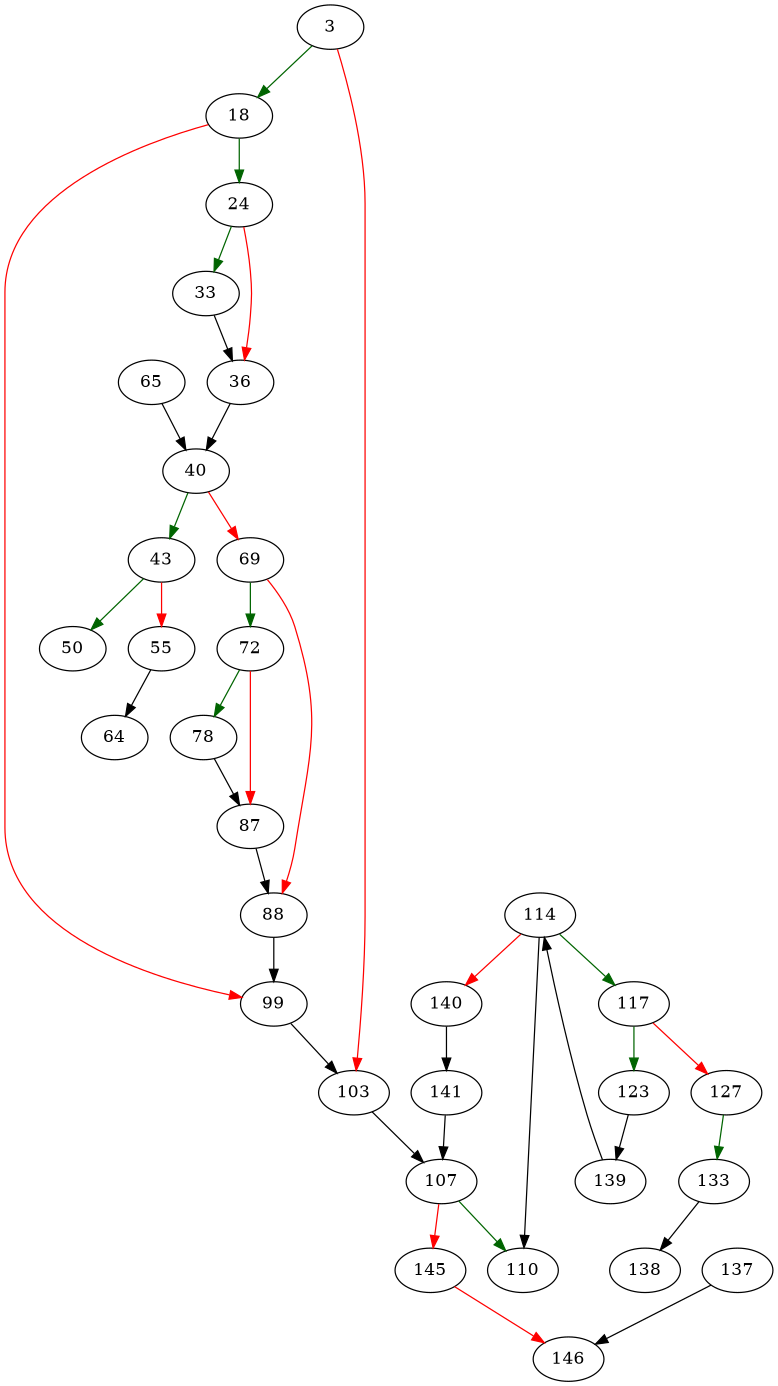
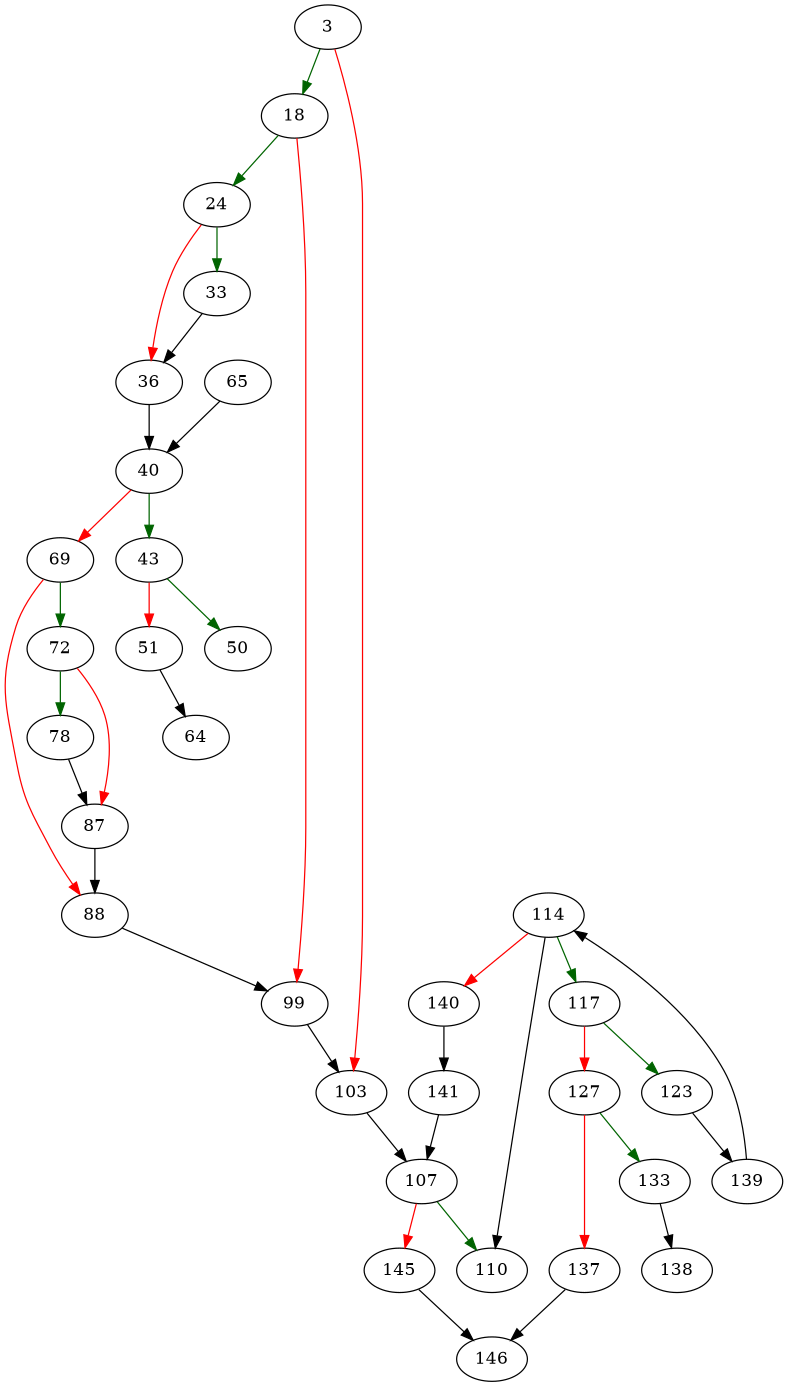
(162, 649) -> (149, 649)
none -> (585, 1175)
(494, 1311) -> (441, 1311)
